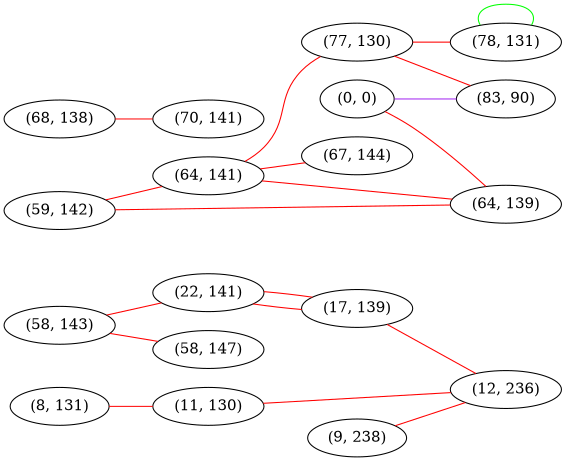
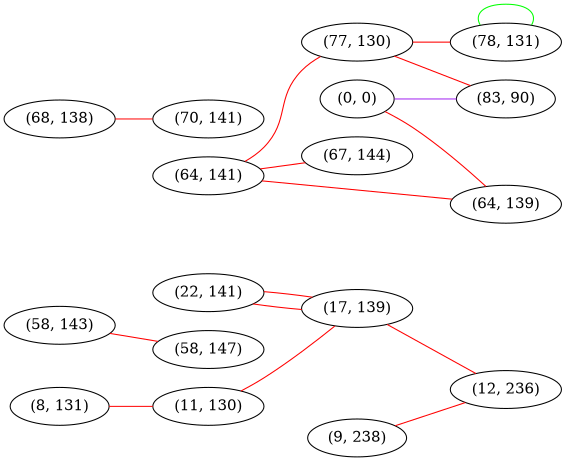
(60, 211) -> none
(134, 309) -> none
(357, 398) -> (289, 361)
